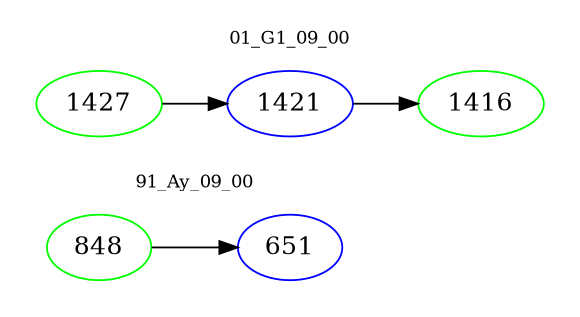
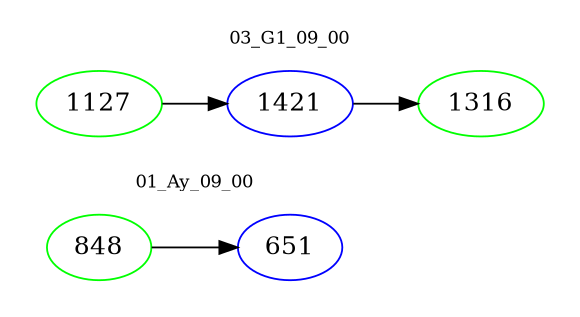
(290, 39) -> (290, 39)
(99, 104) -> (99, 104)
(481, 104) -> (481, 104)
(195, 183) -> (195, 183)
